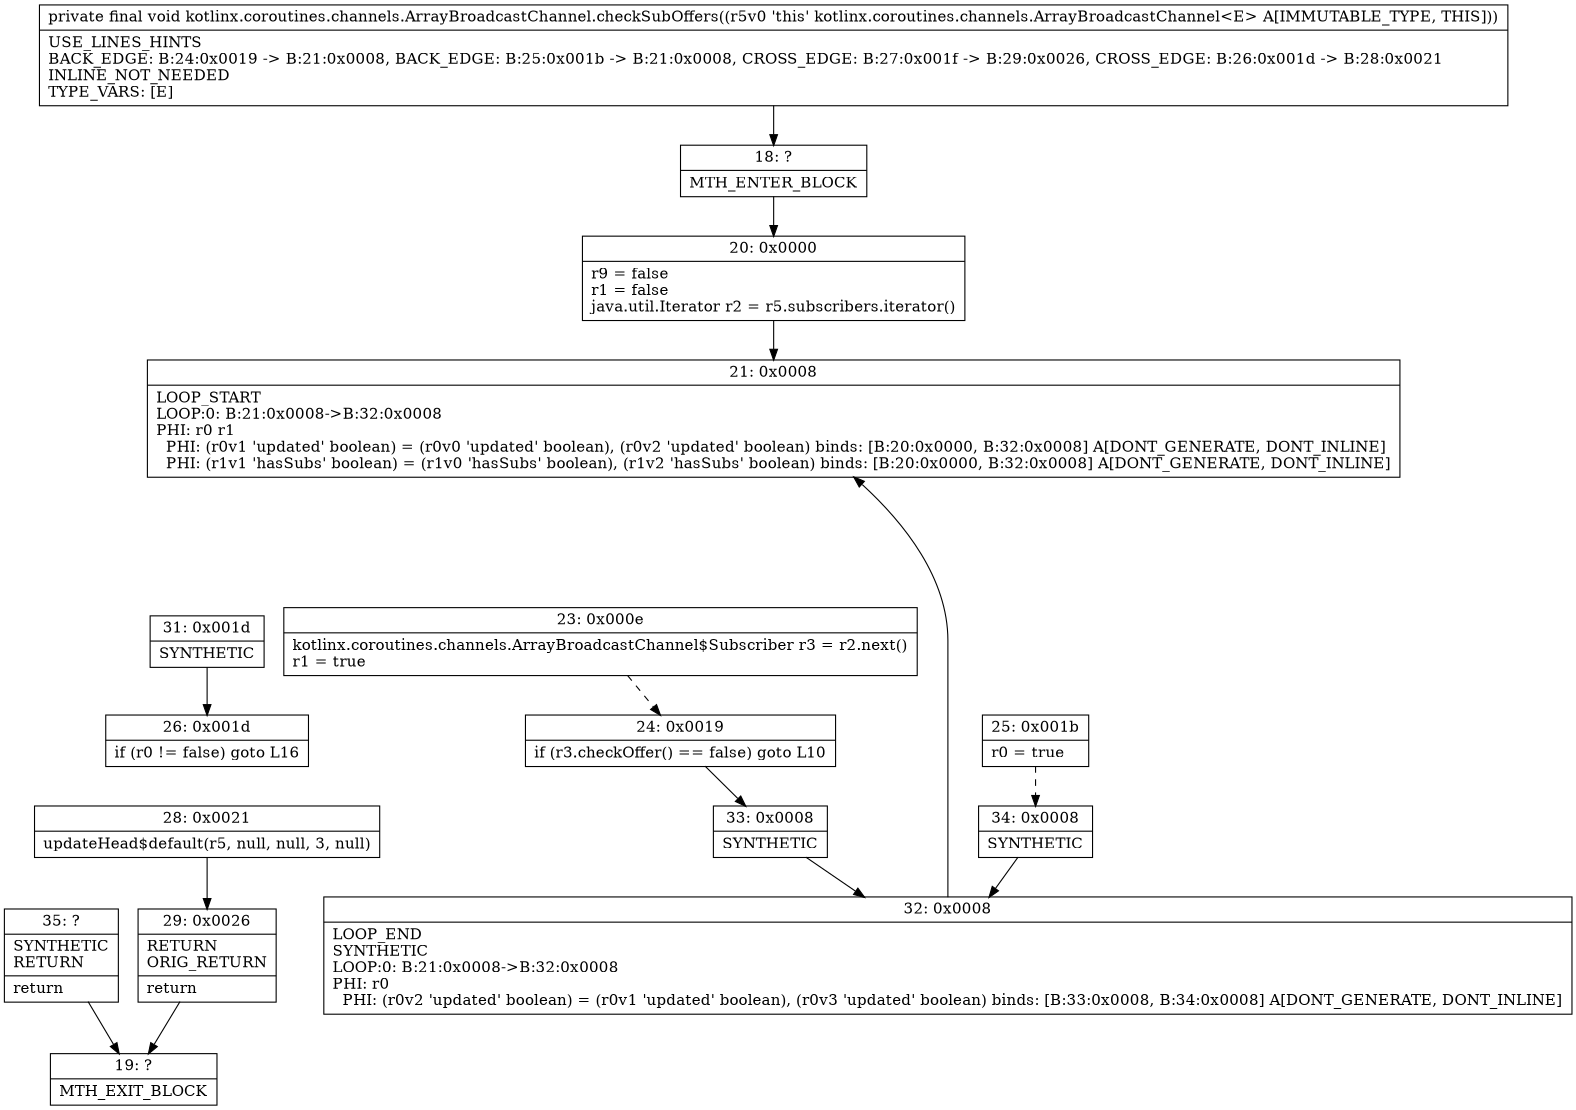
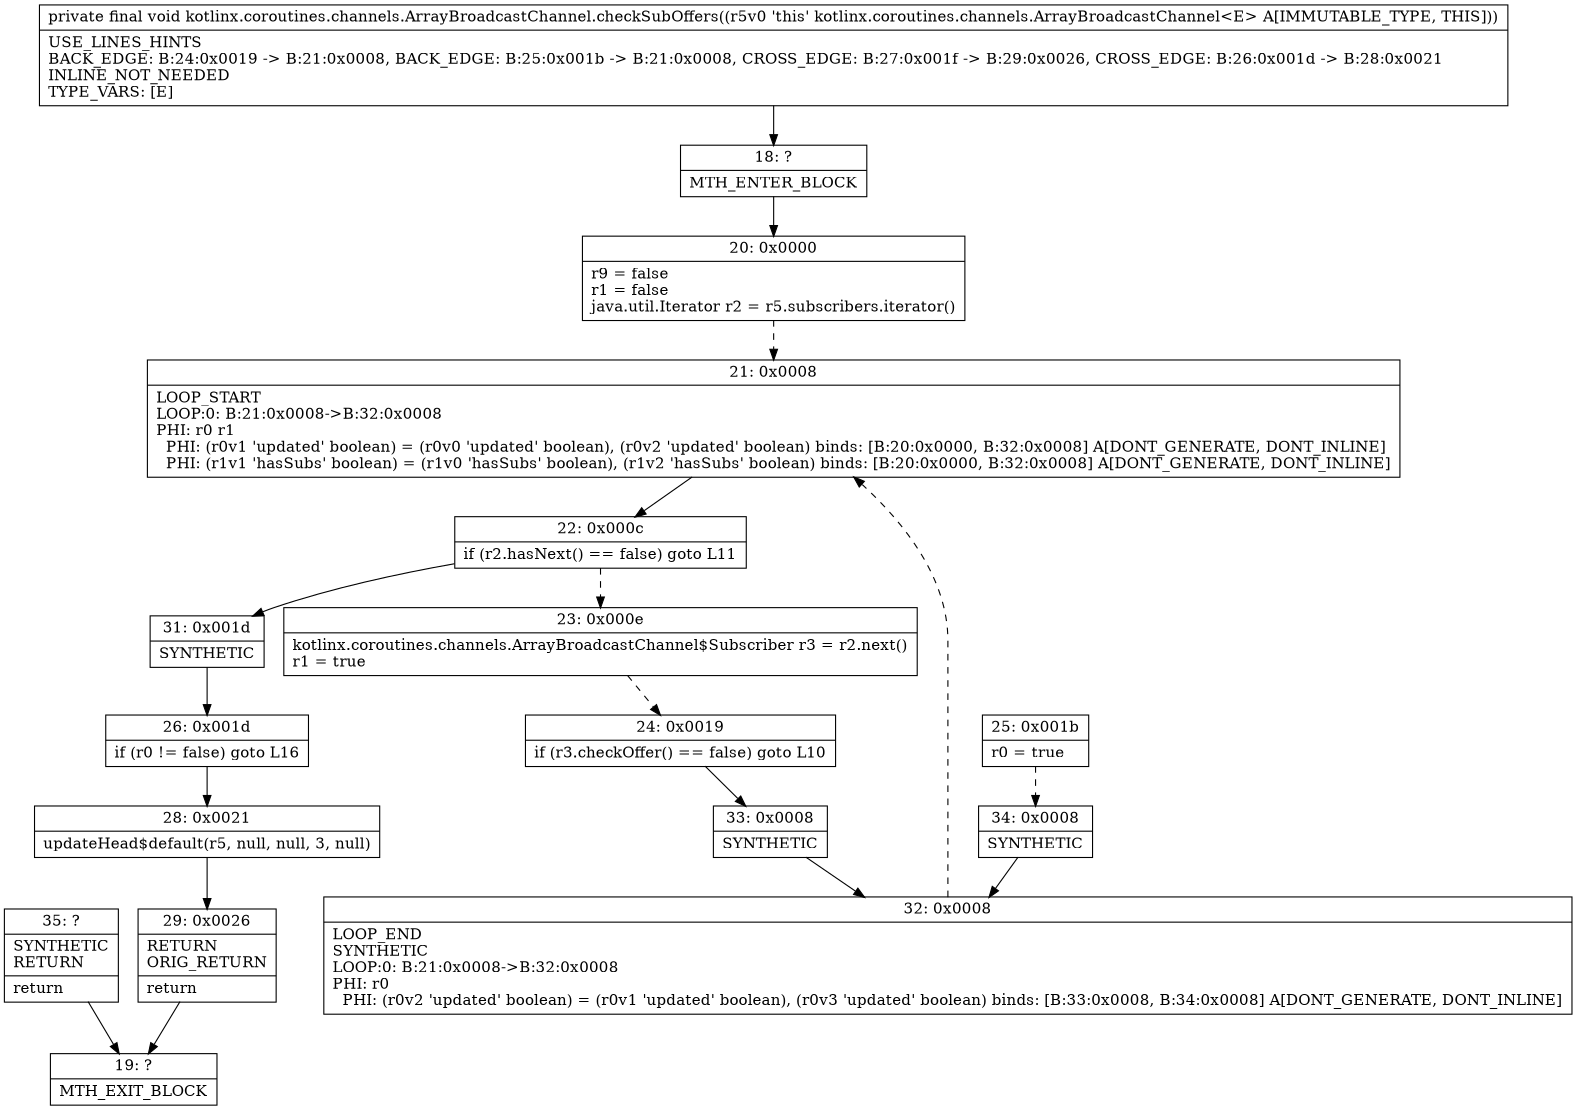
(774, 335) -> (774, 335)
none -> (601, 542)
(948, 677) -> (948, 677)
none -> (207, 781)
